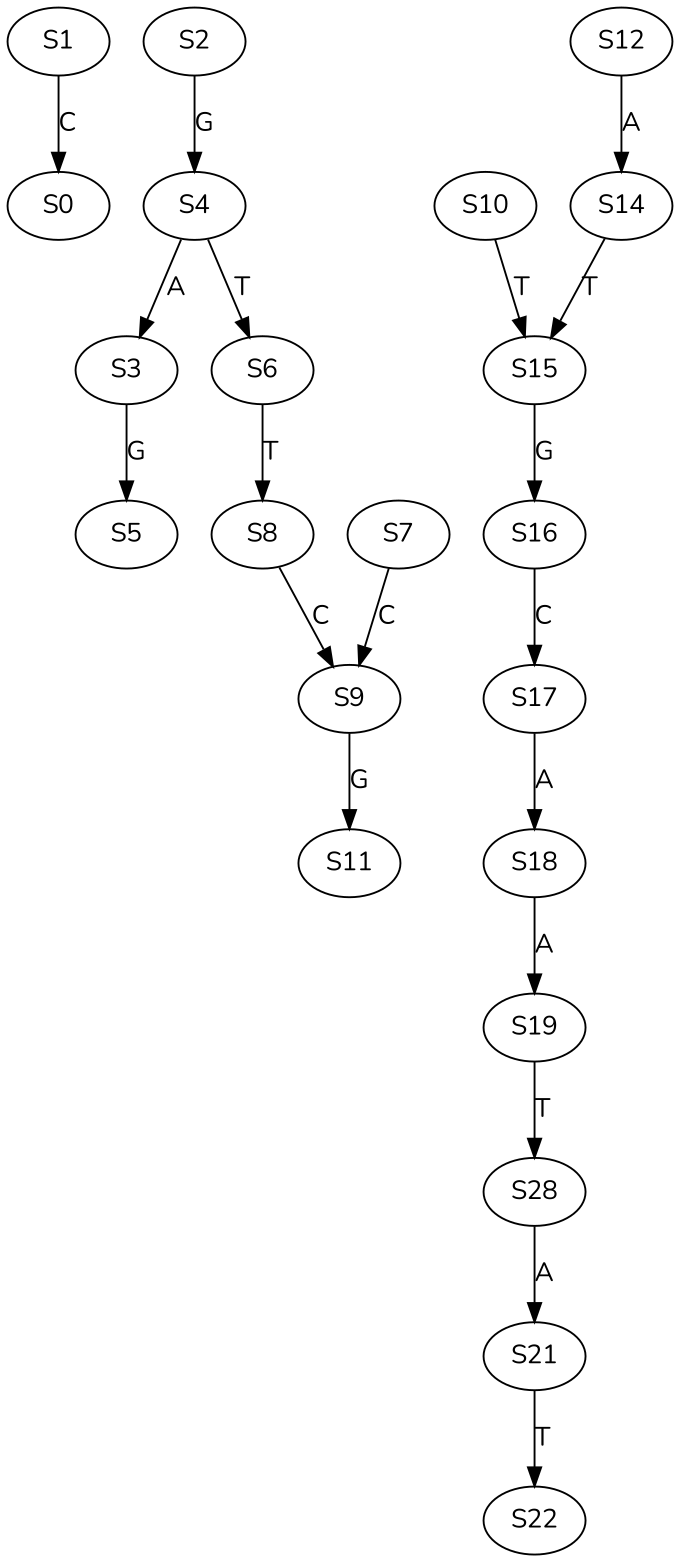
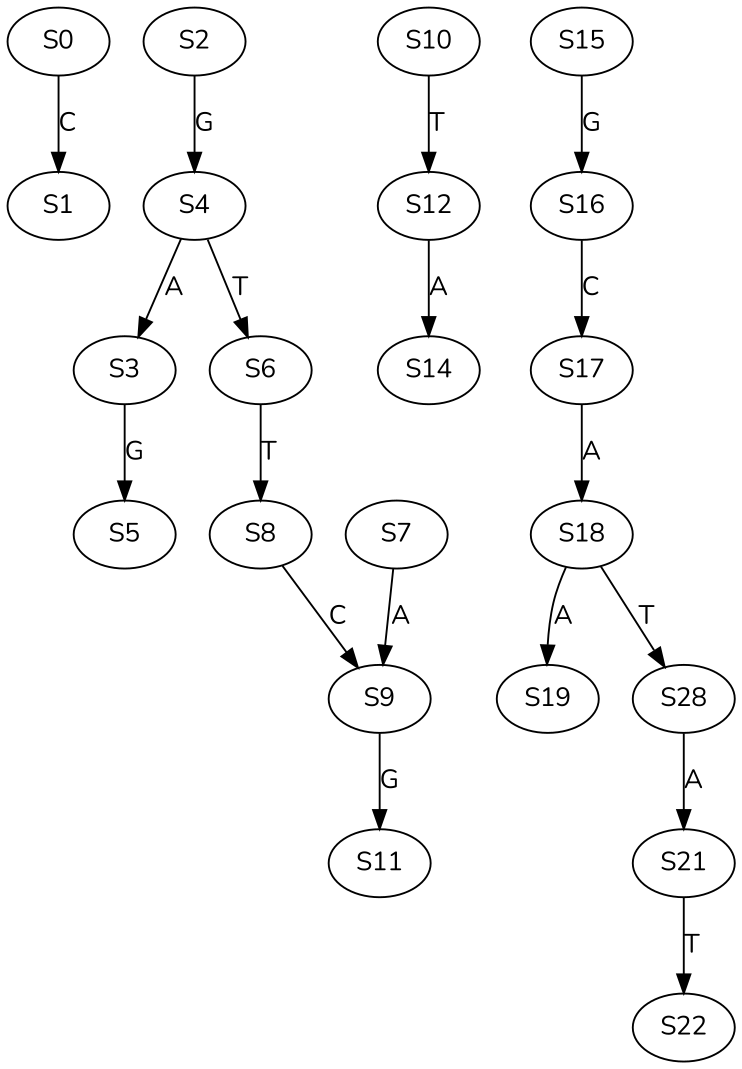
(59, 114) -> (59, 114)
(507, 279) -> (429, 114)
(582, 280) -> none
(387, 617) -> (401, 617)
(535, 1100) -> (628, 608)
